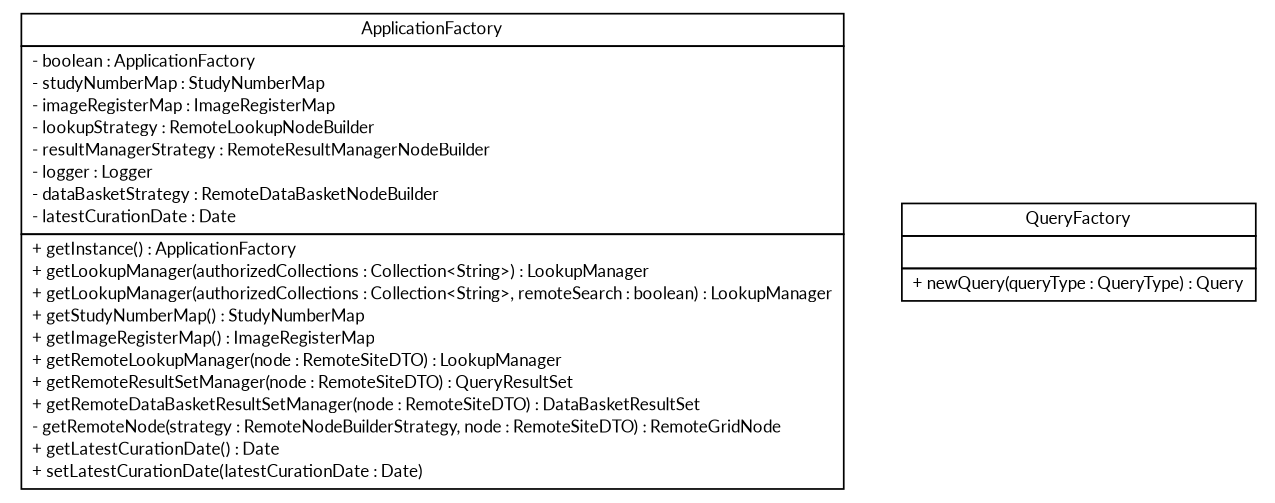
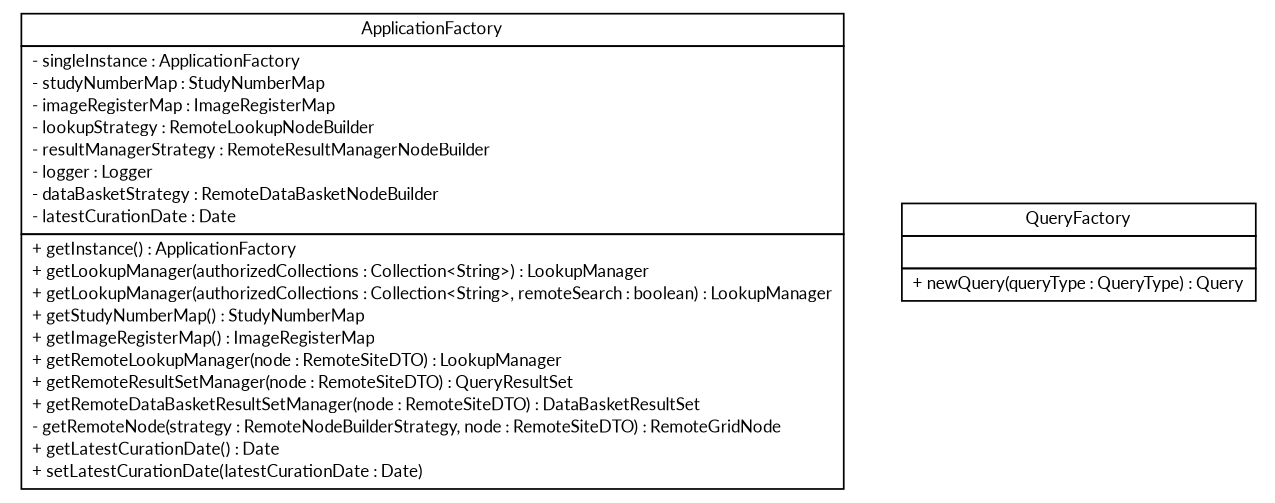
(144, 62) -> (167, 62)
